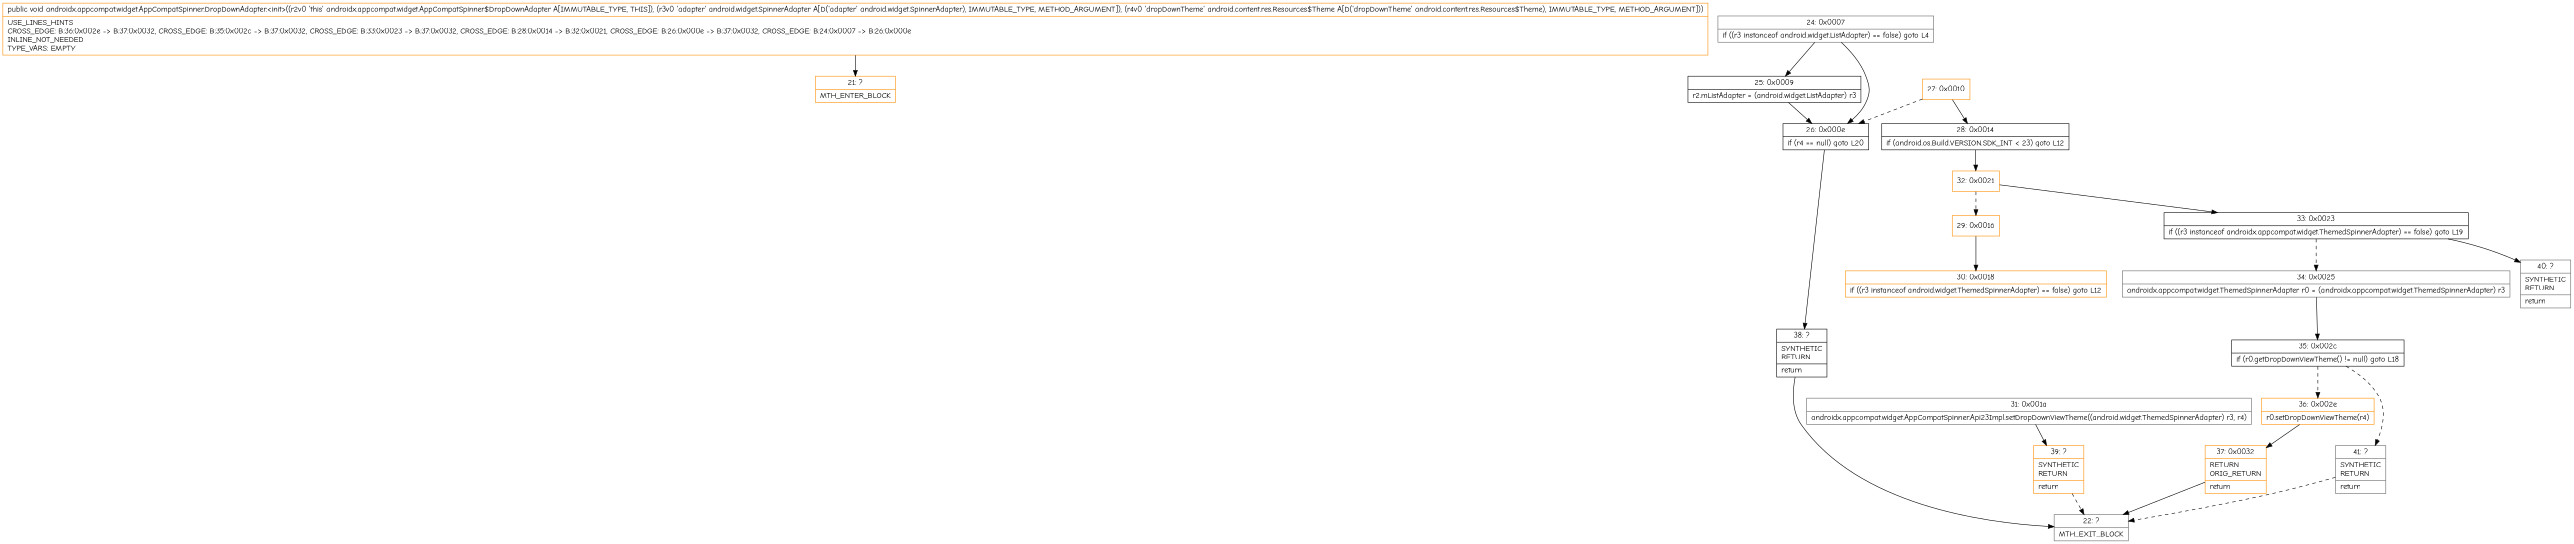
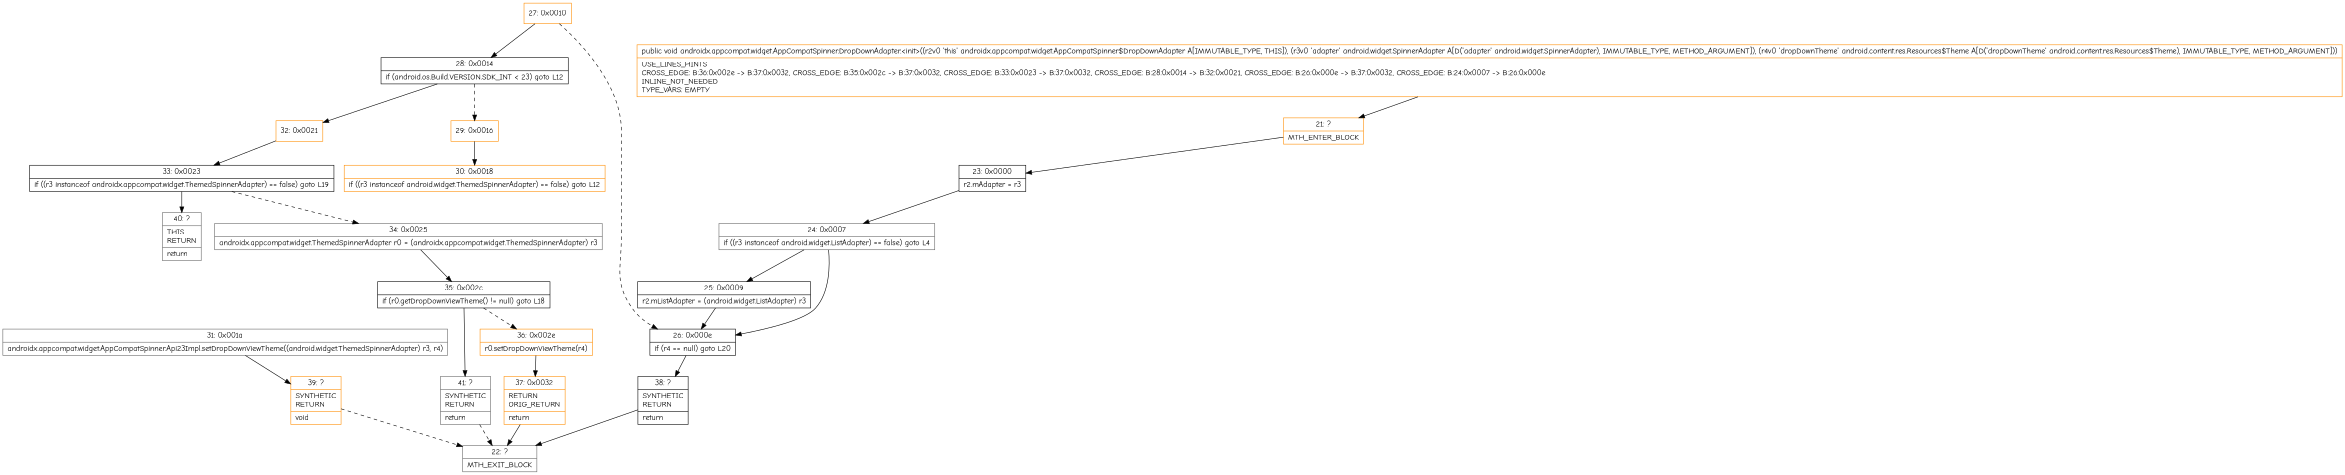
none -> (992, 178)
(1976, 201) -> (475, 99)
(2546, 279) -> (176, 232)
(2379, 397) -> (465, 339)
(2049, 487) -> (302, 418)
